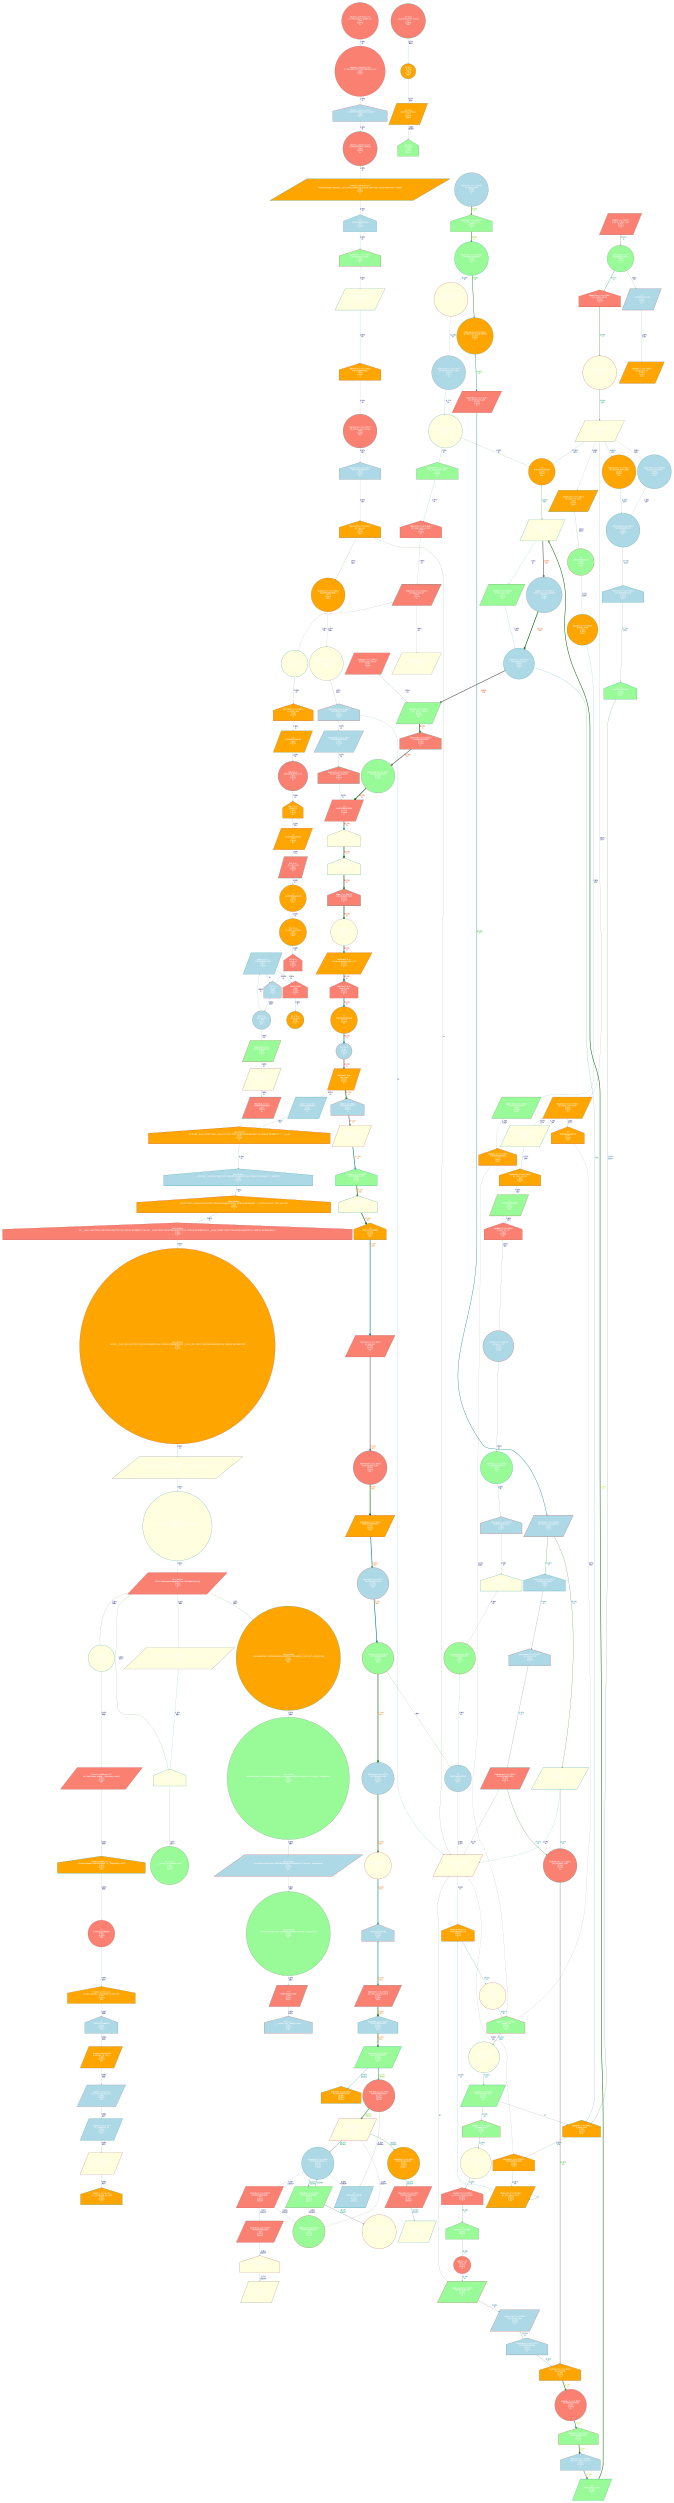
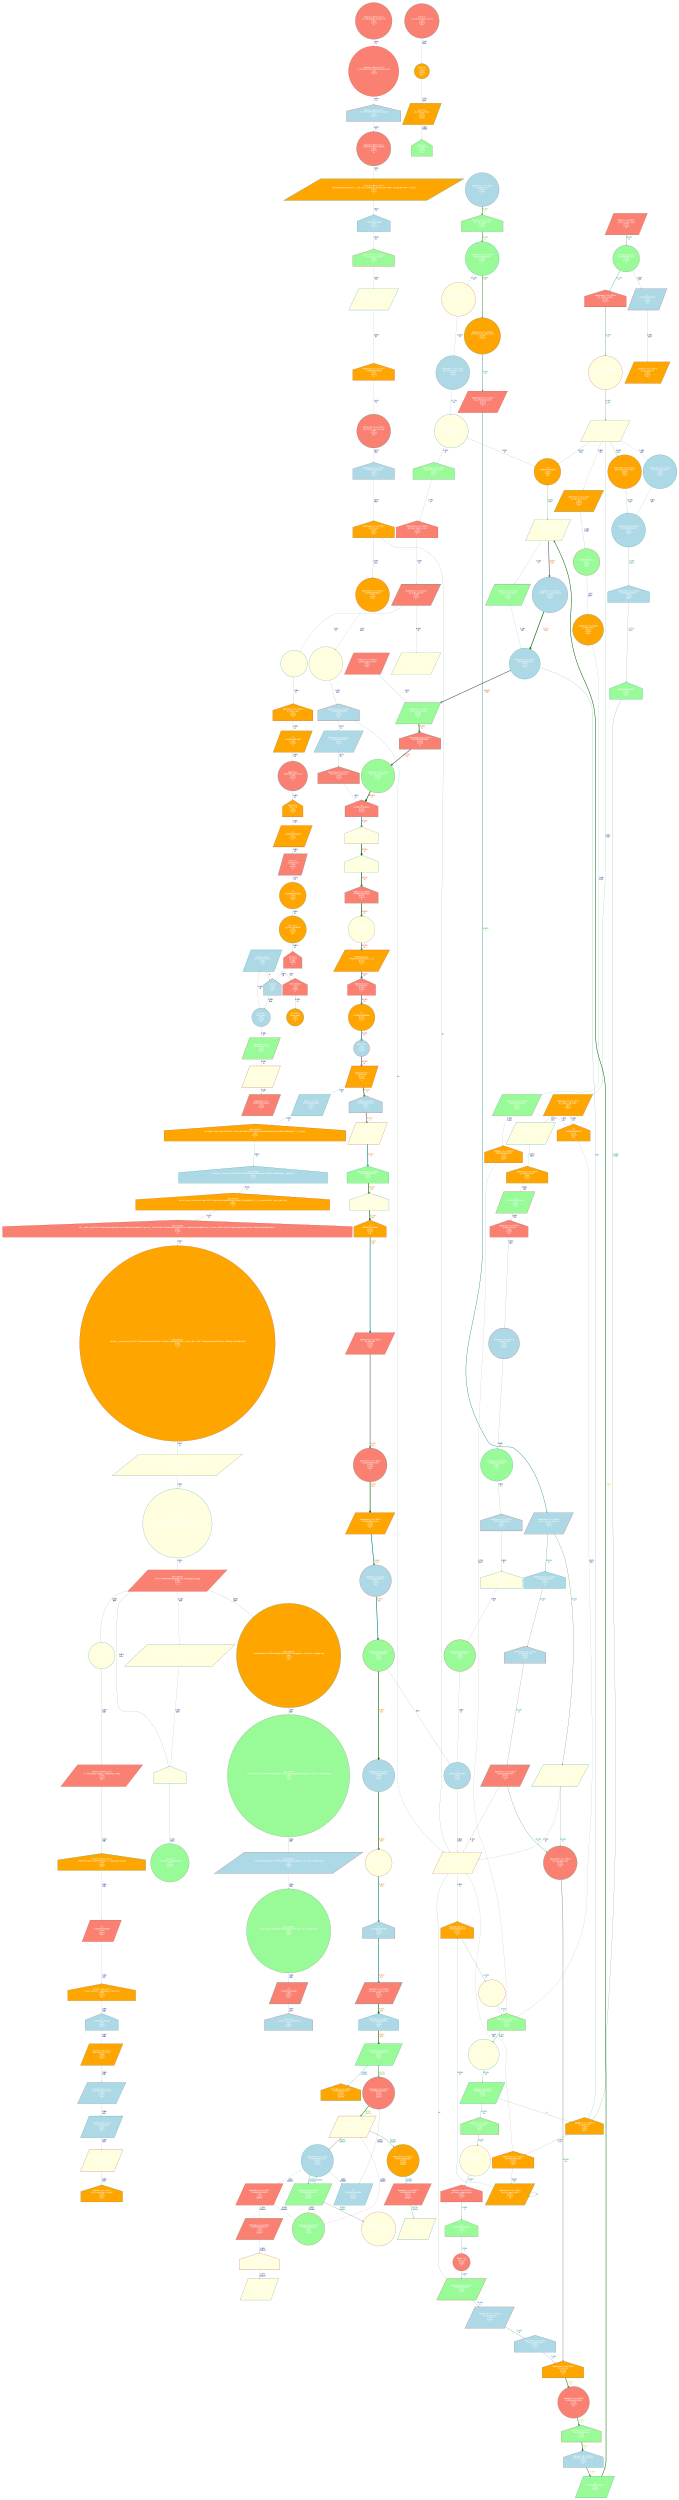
(344, 811) -> (362, 809)
(101, 1934) -> (102, 1931)
